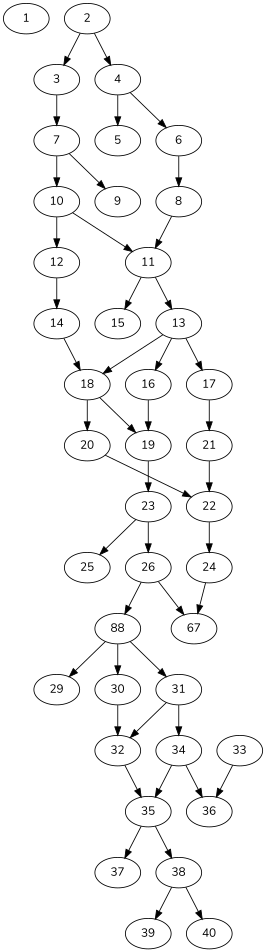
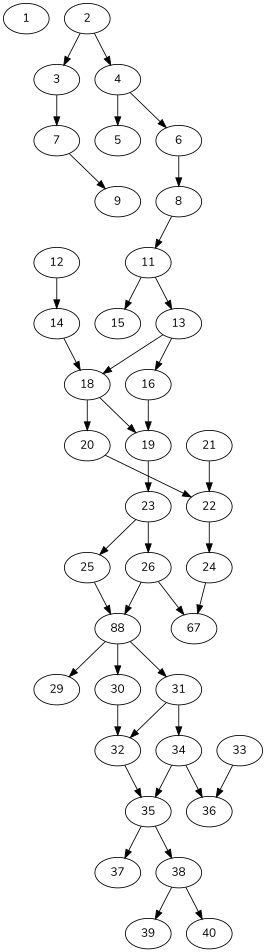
(57, 202) -> none
(209, 385) -> none
none -> (101, 594)
